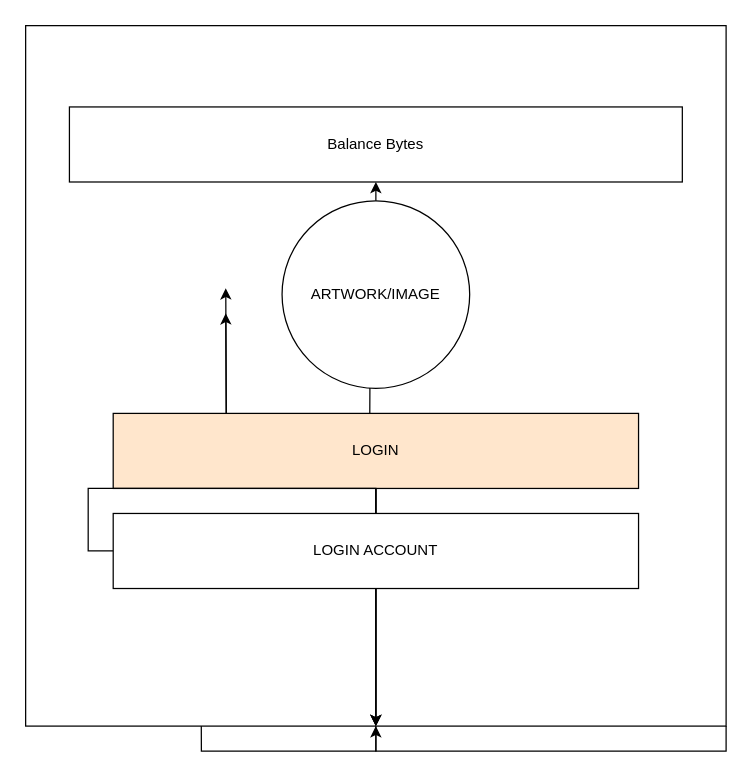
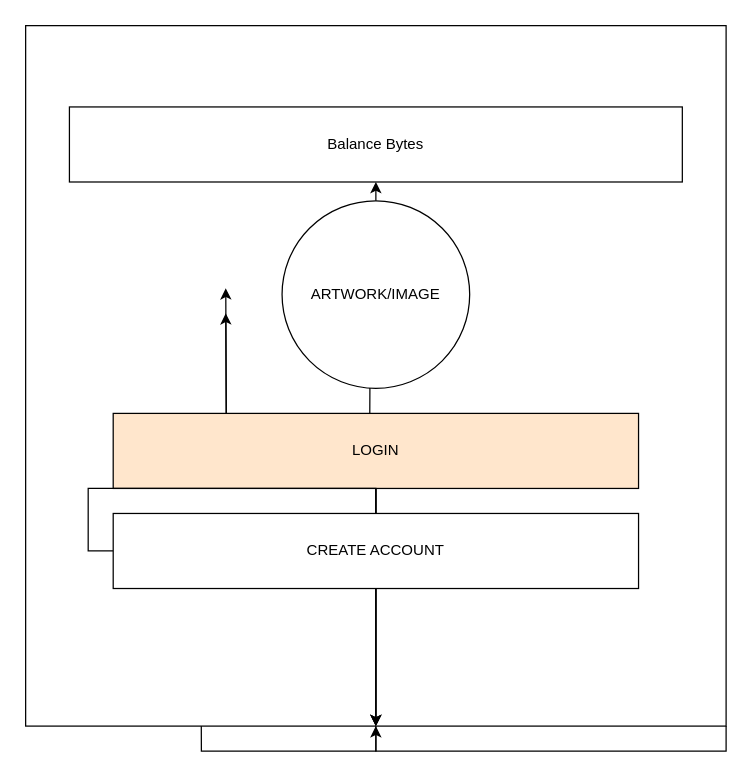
(376, 551) -> (376, 551)
